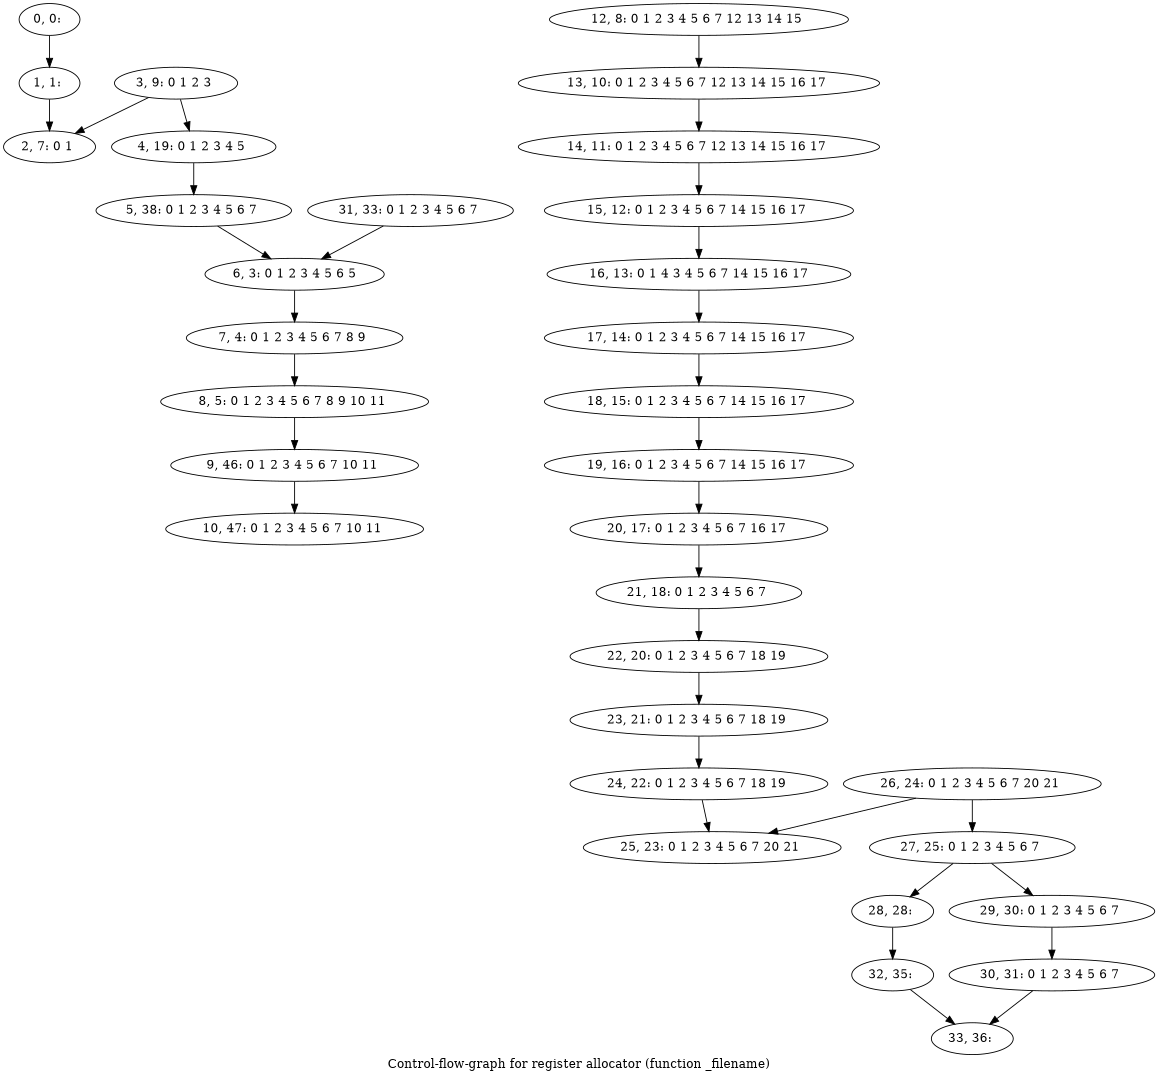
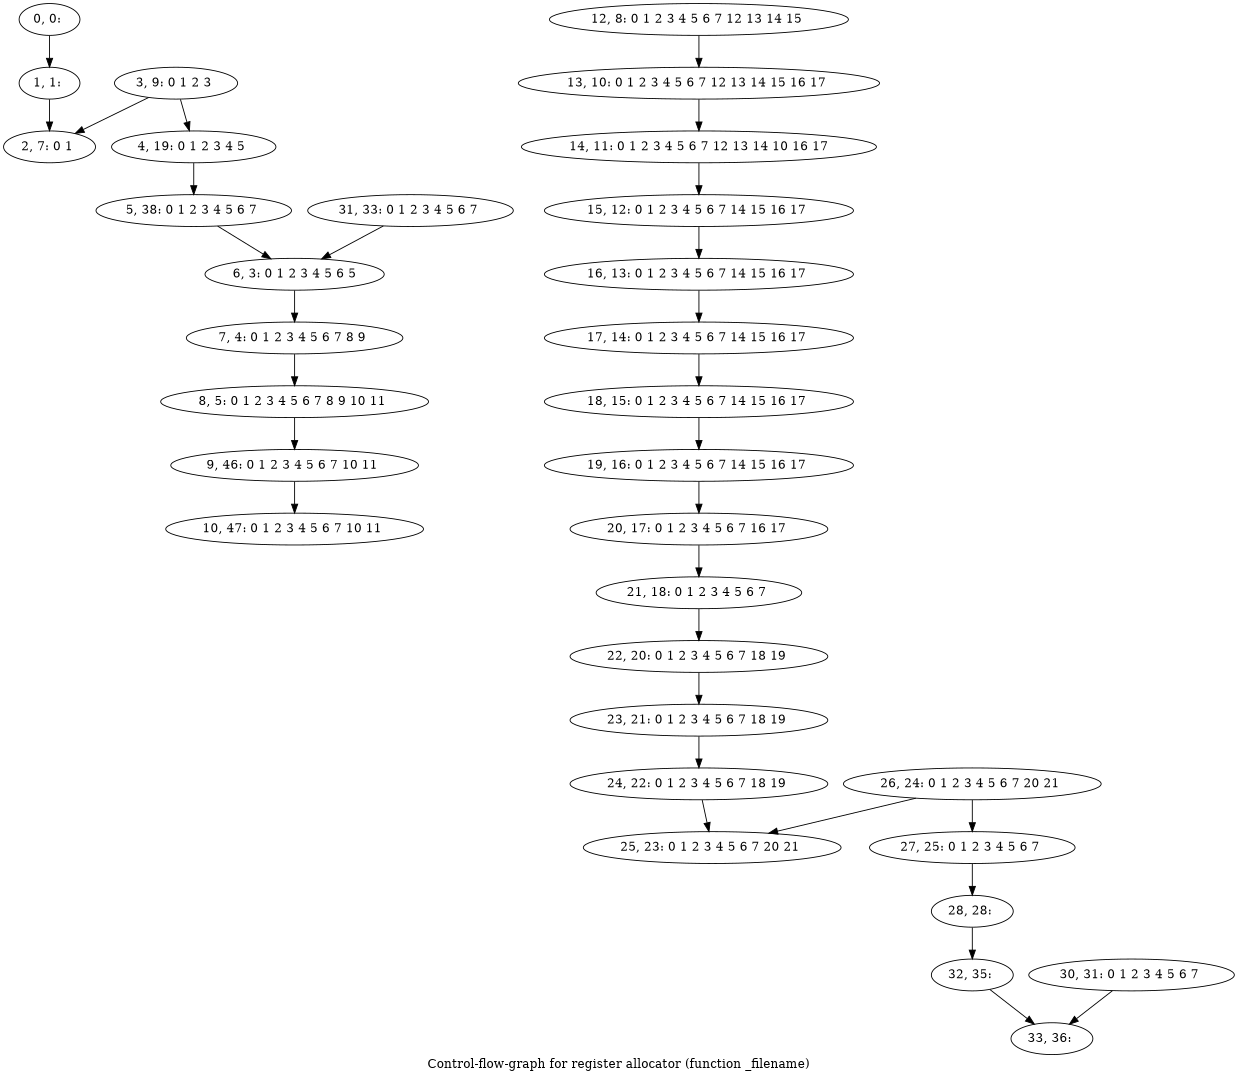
(699, 147) -> (699, 147)
(699, 274) -> (699, 274)
(1052, 911) -> none
